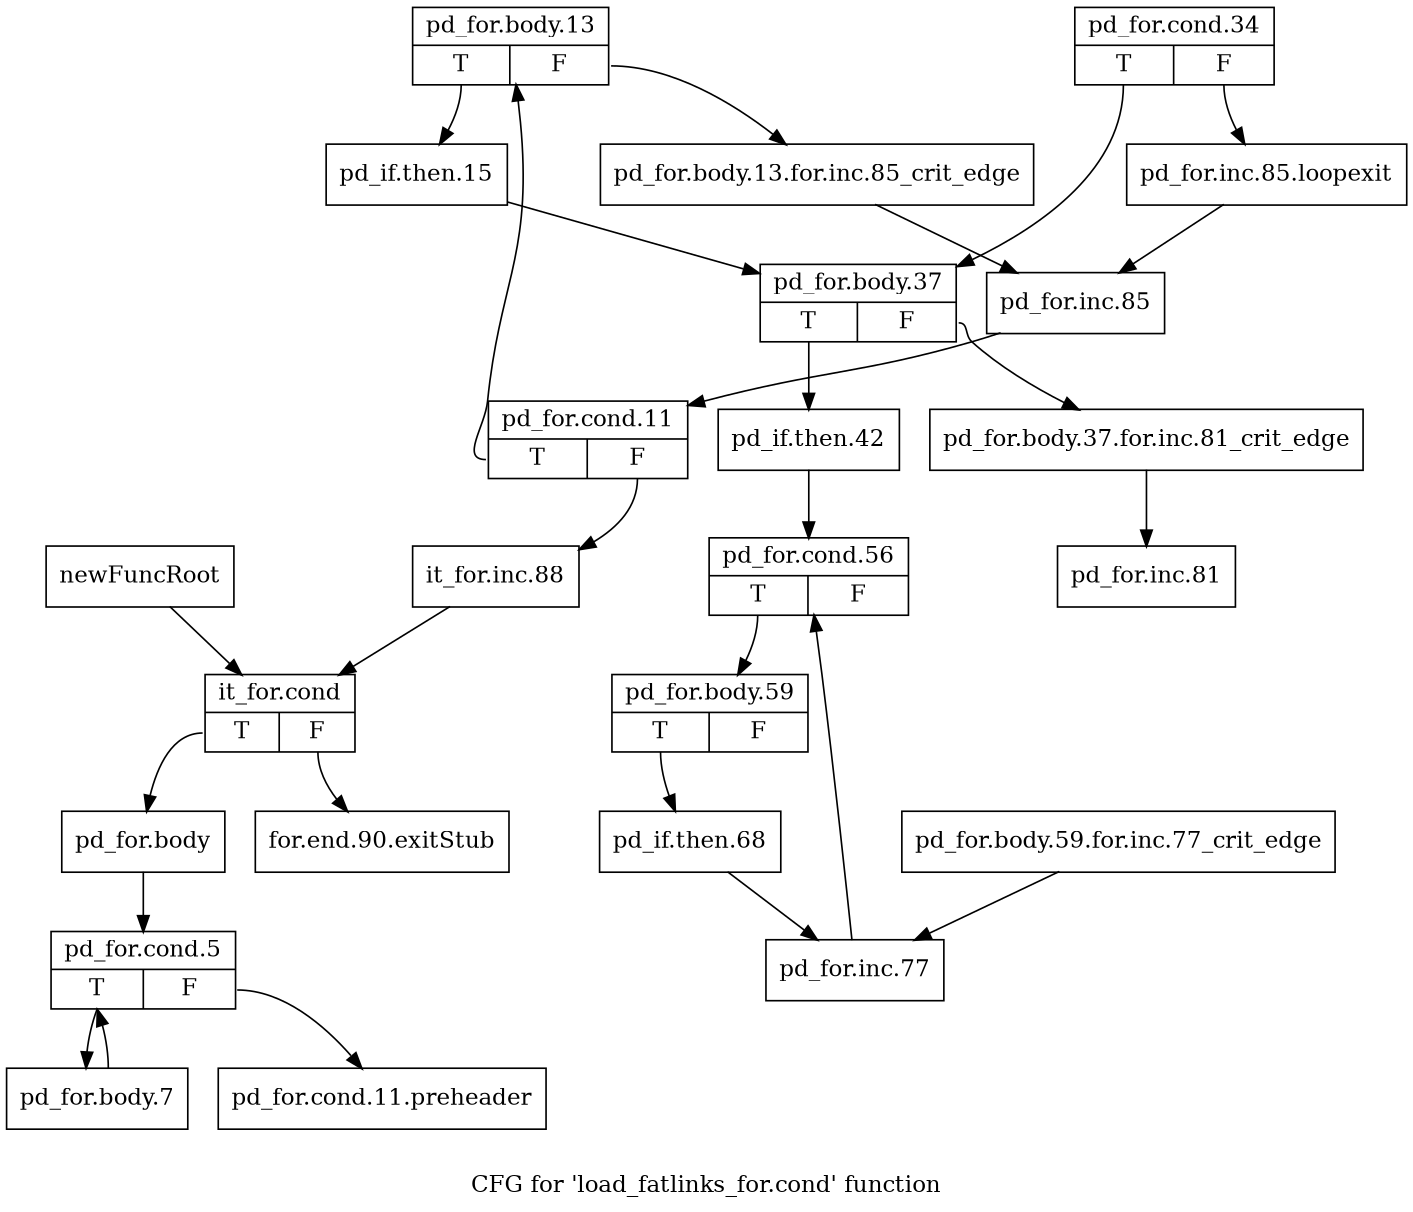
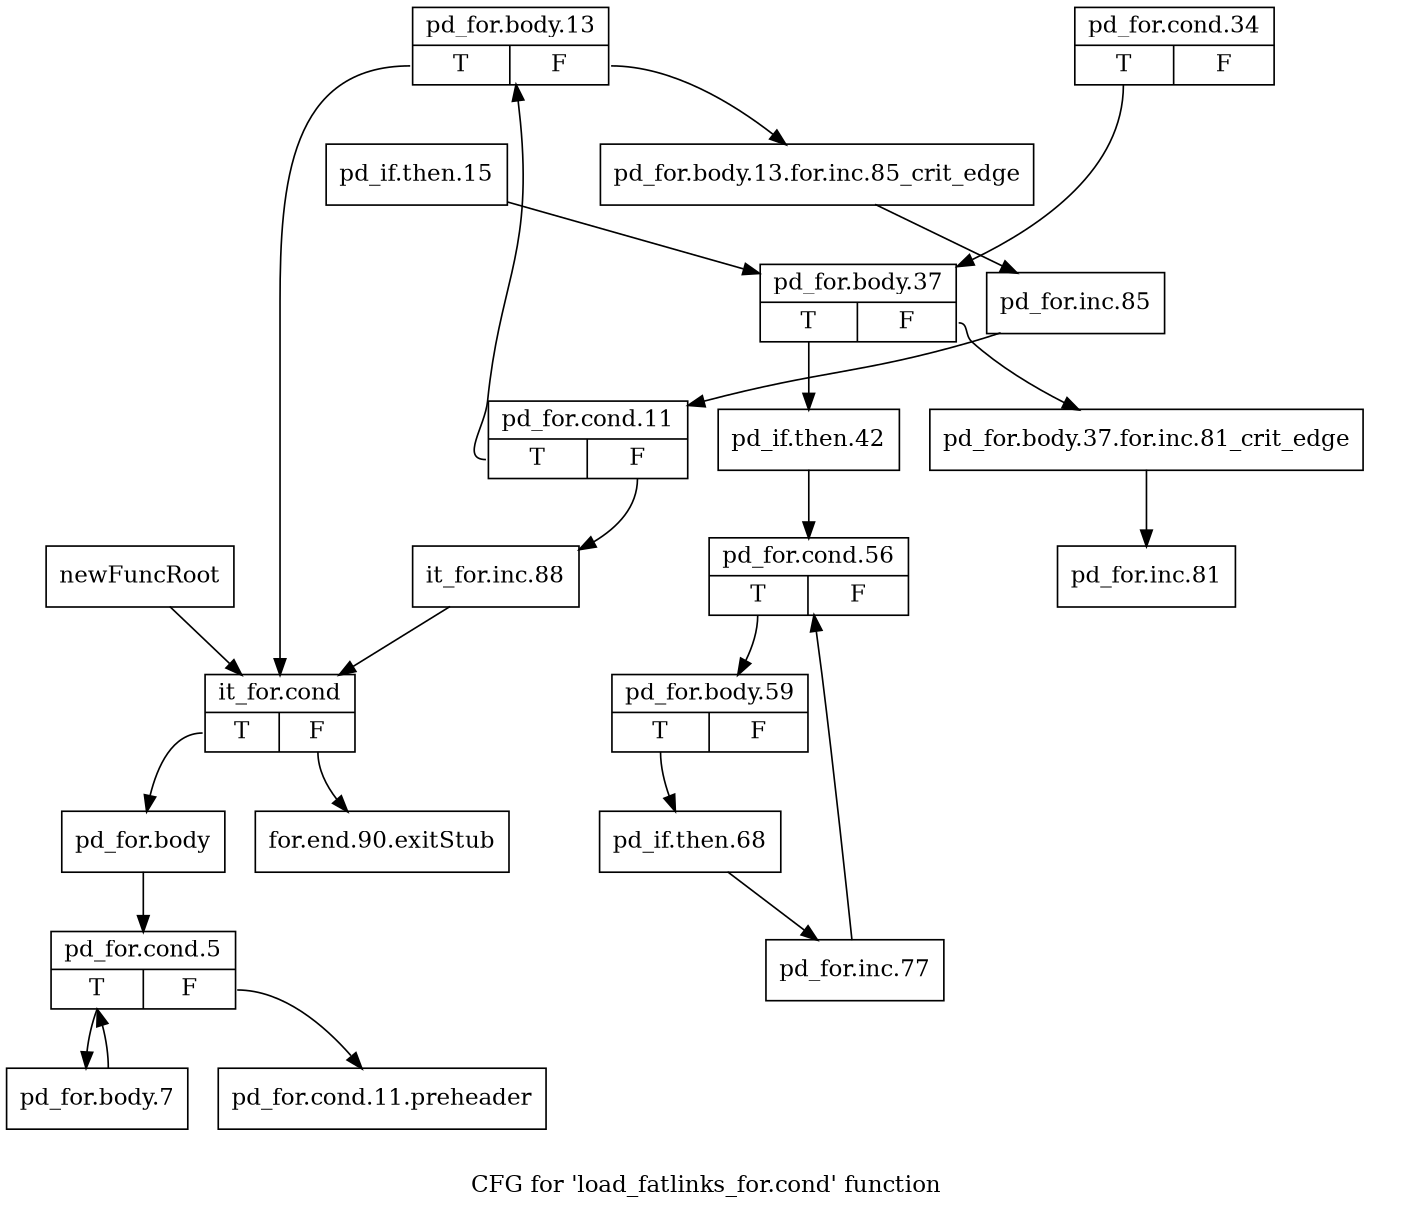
(457, 108) -> (280, 327)
(1267, 175) -> none
(1118, 842) -> none
